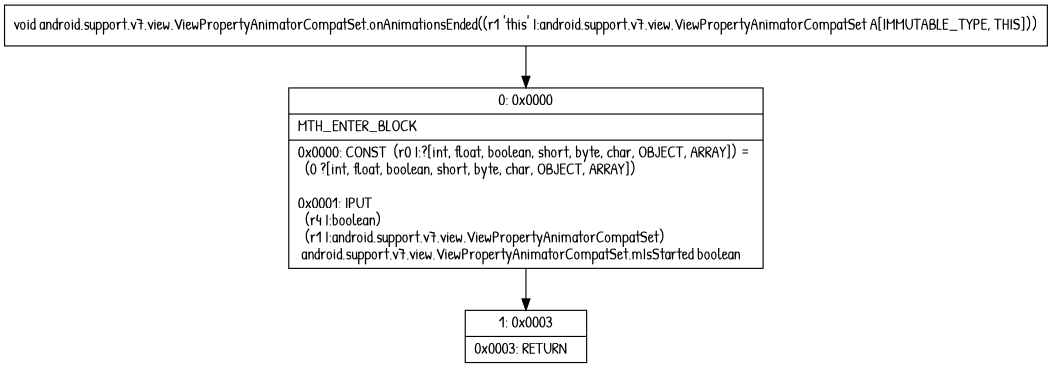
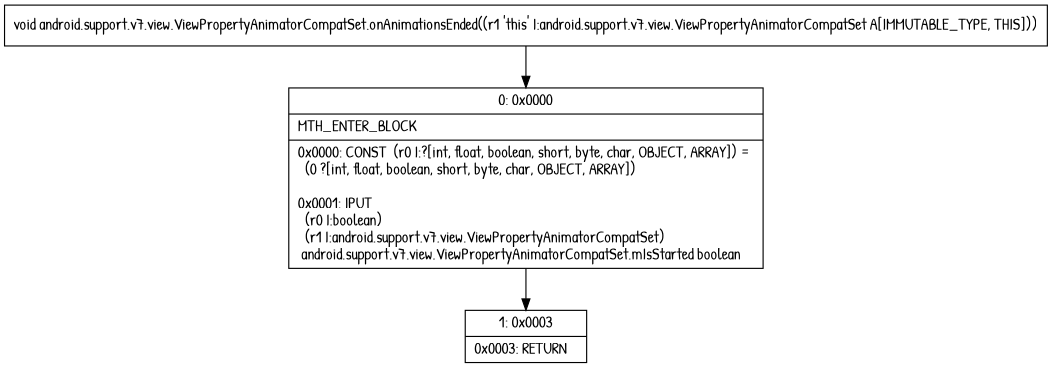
(340, 221) -> (340, 221)
